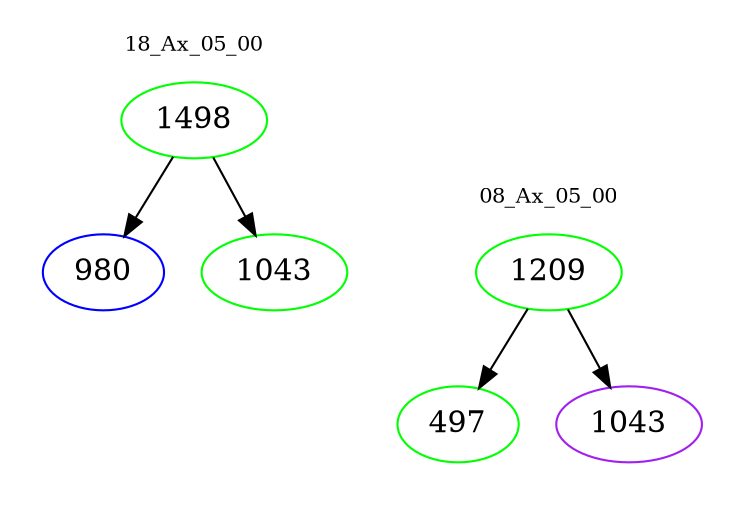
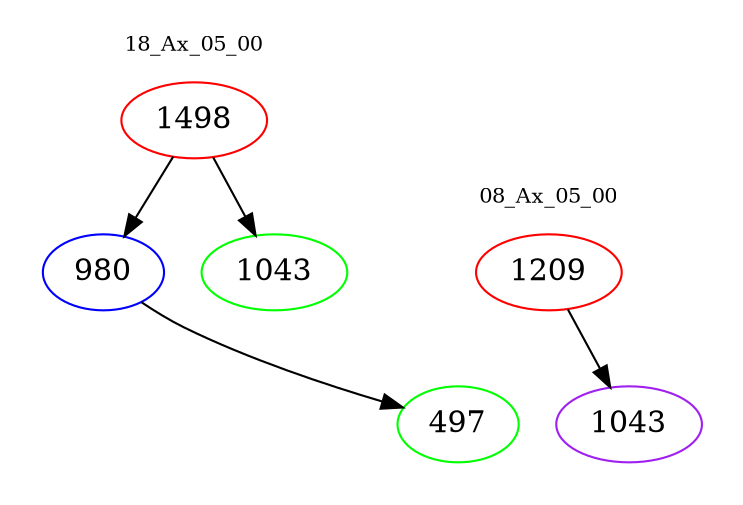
(194, 120) -> (194, 120)
(549, 272) -> (549, 272)
(509, 339) -> (259, 360)
